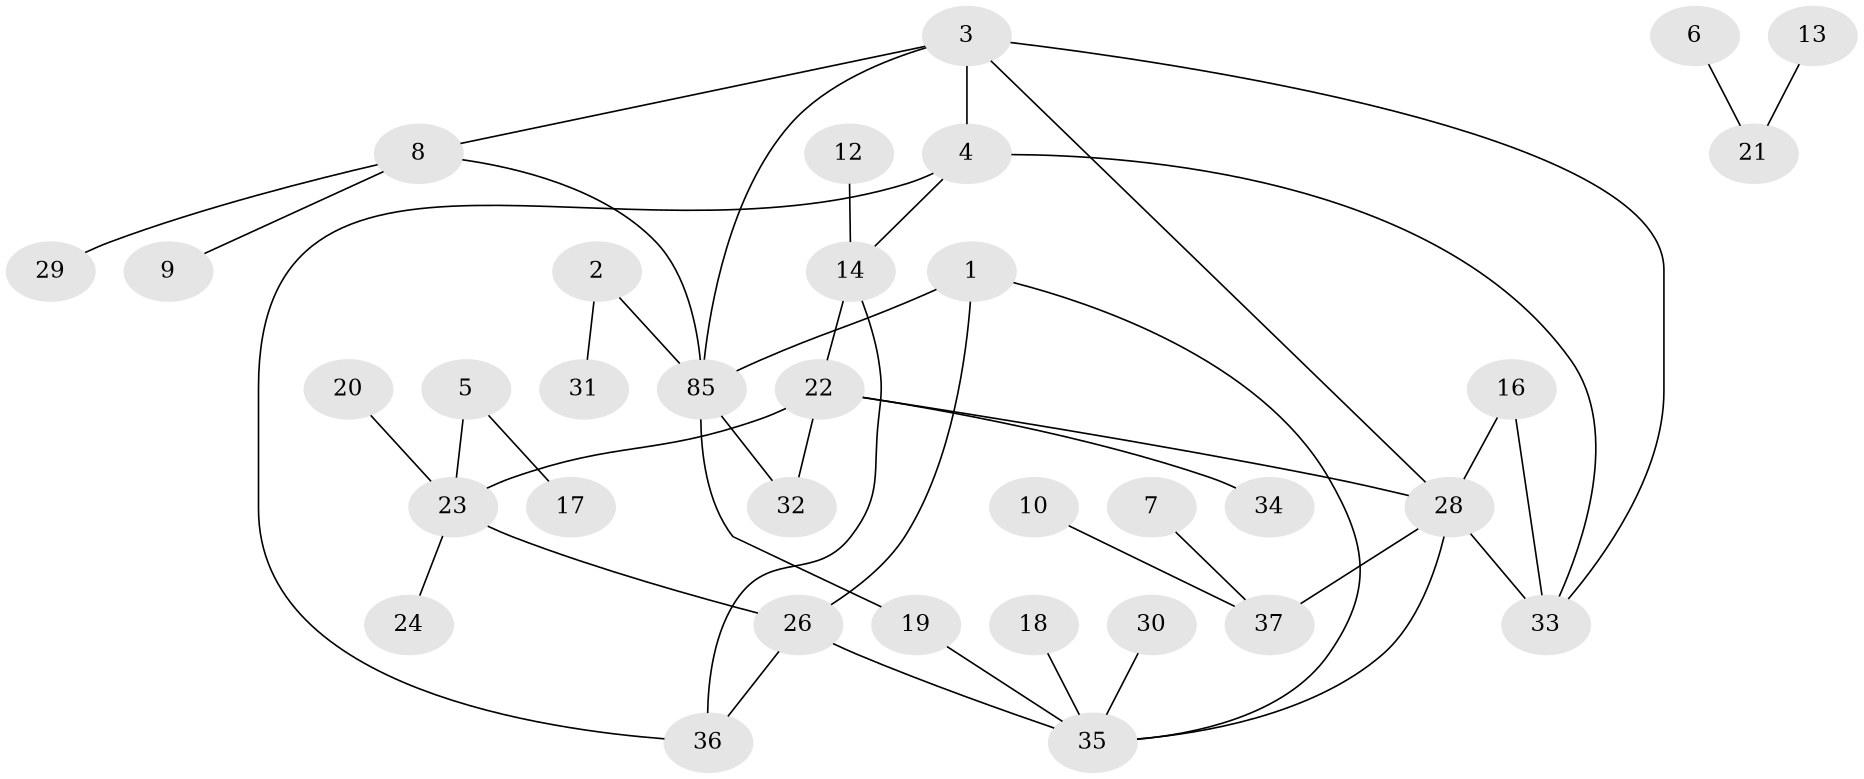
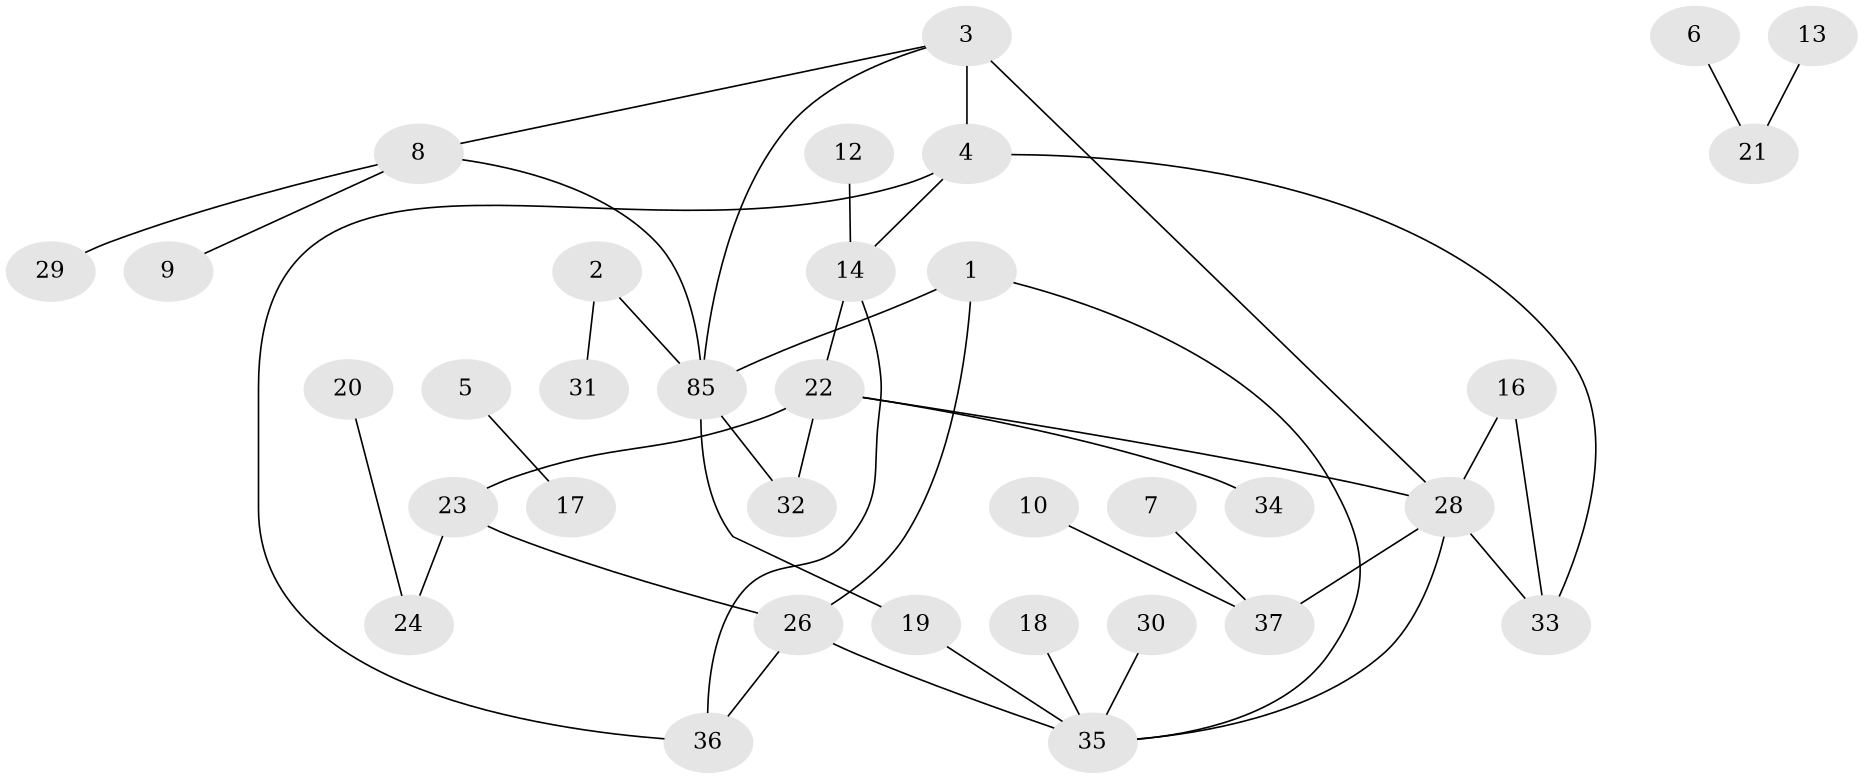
(1532, 157) -> none
(401, 448) -> (379, 507)
(460, 448) -> none
